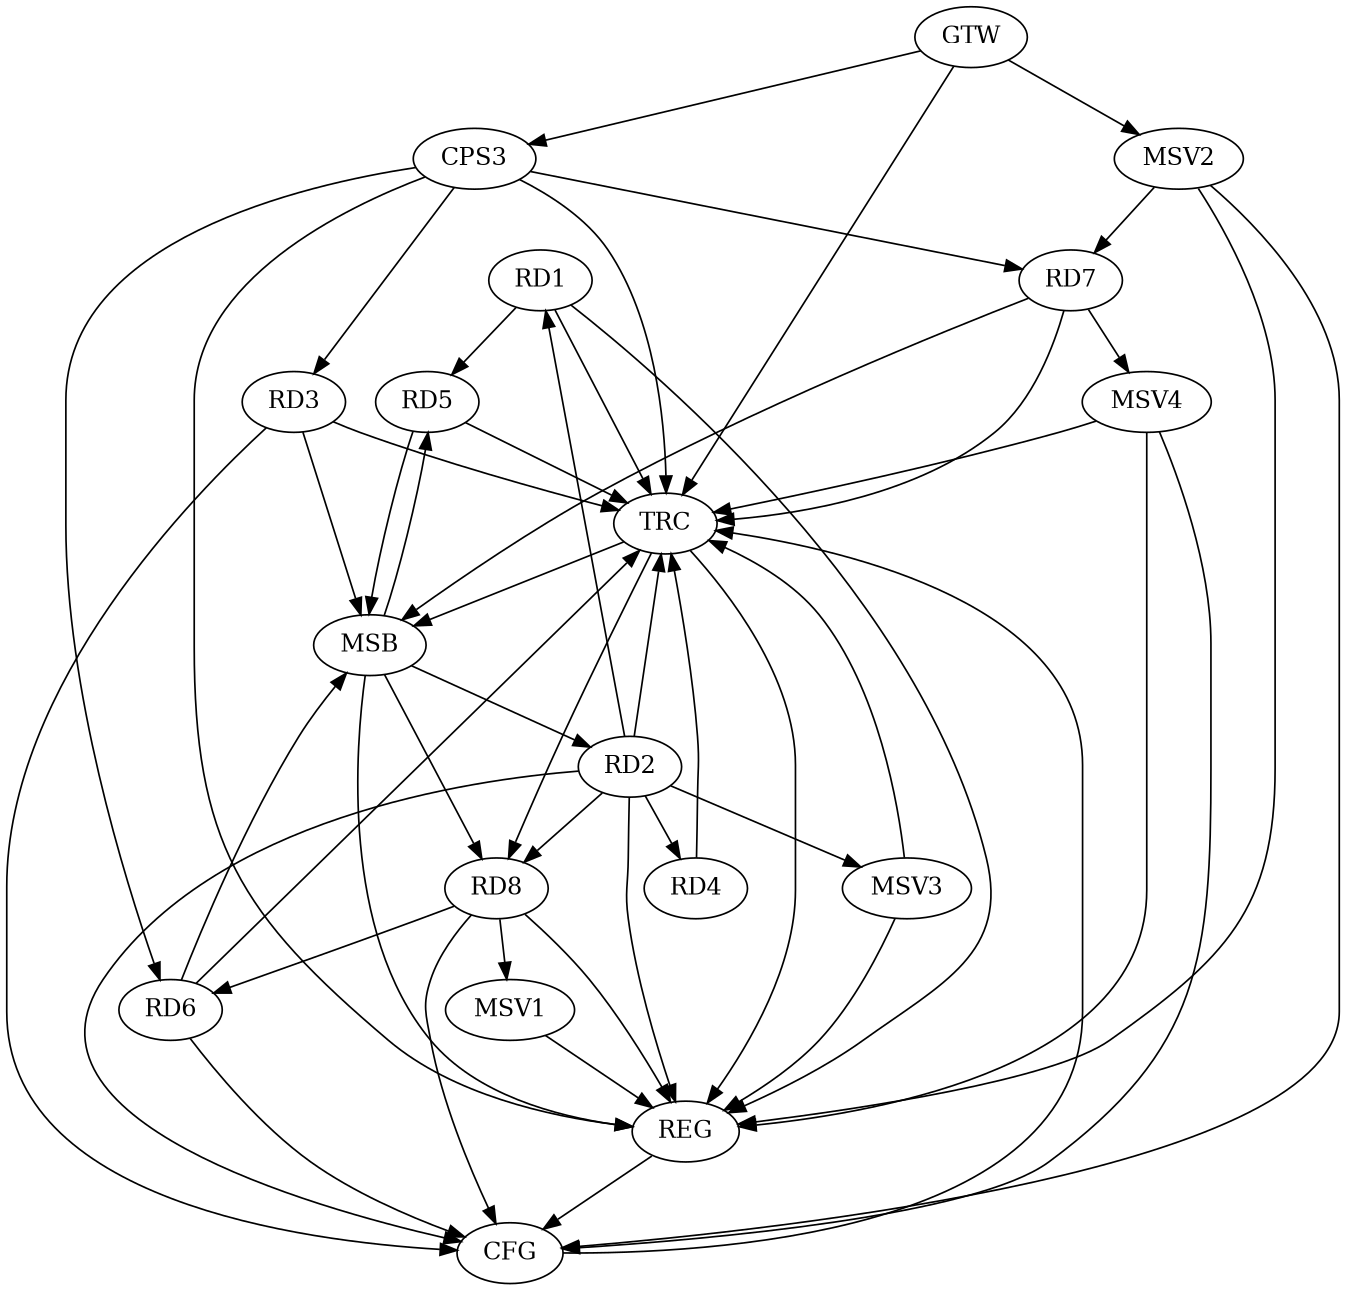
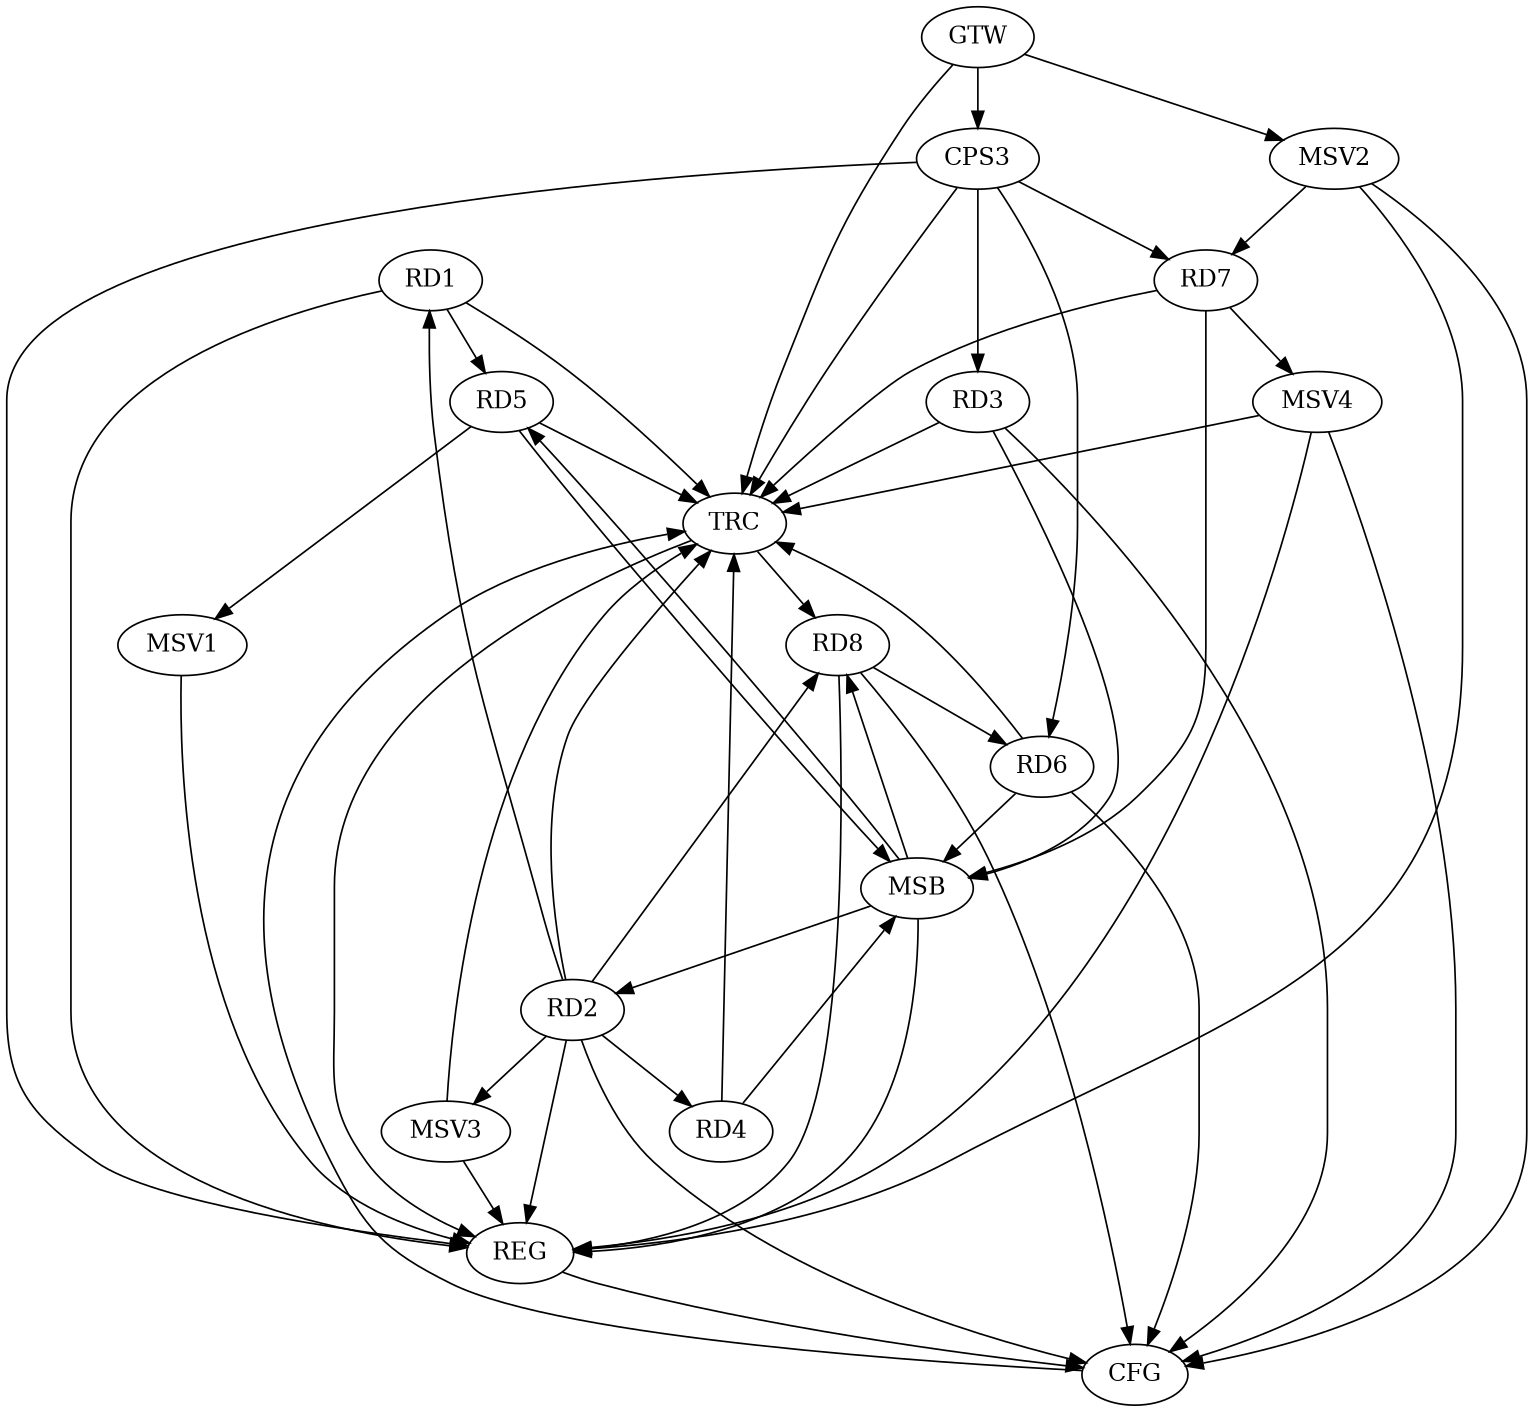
(527, 581) -> (814, 1017)
(502, 941) -> (350, 517)
